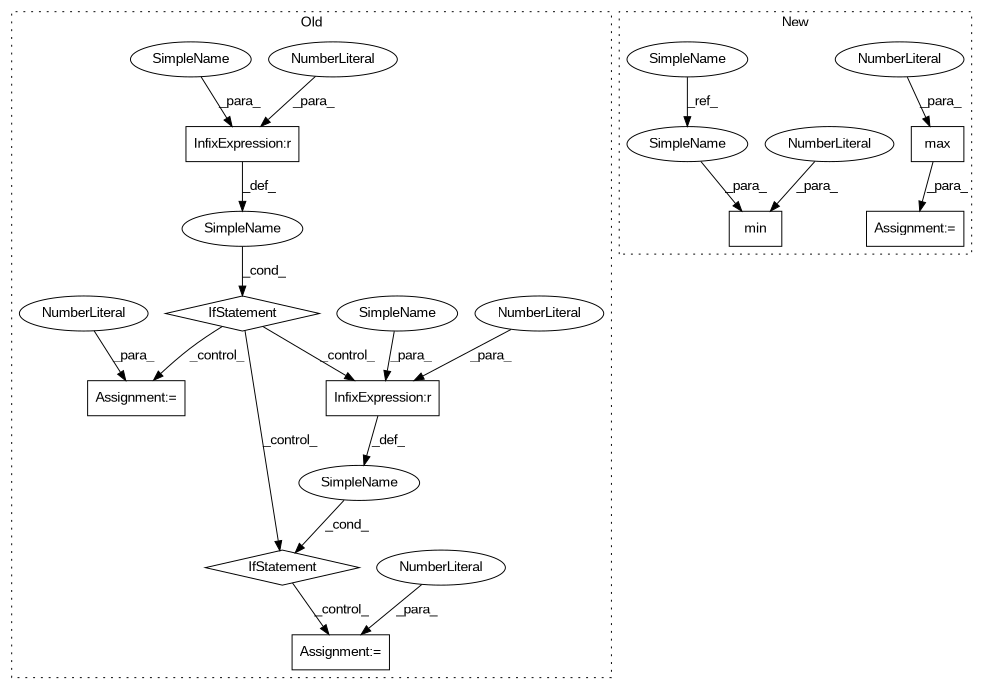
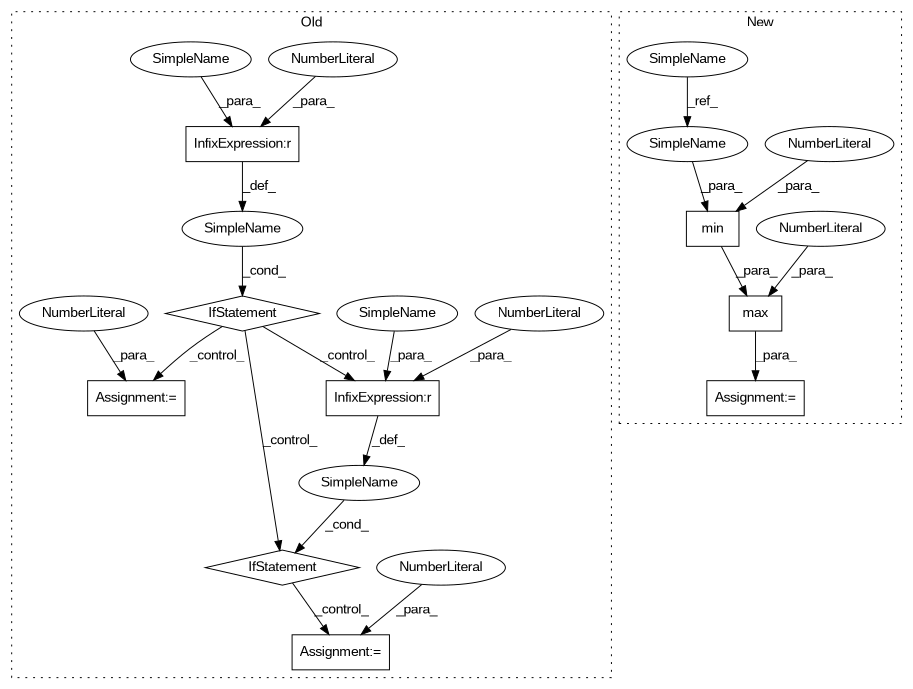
none -> (732, 267)
